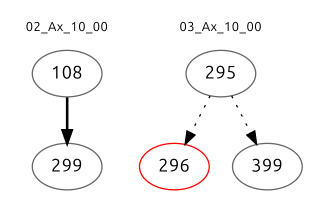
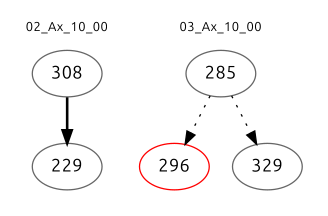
(67, 74) -> (67, 74)
(221, 74) -> (221, 74)
(67, 167) -> (67, 167)
(267, 167) -> (267, 167)
